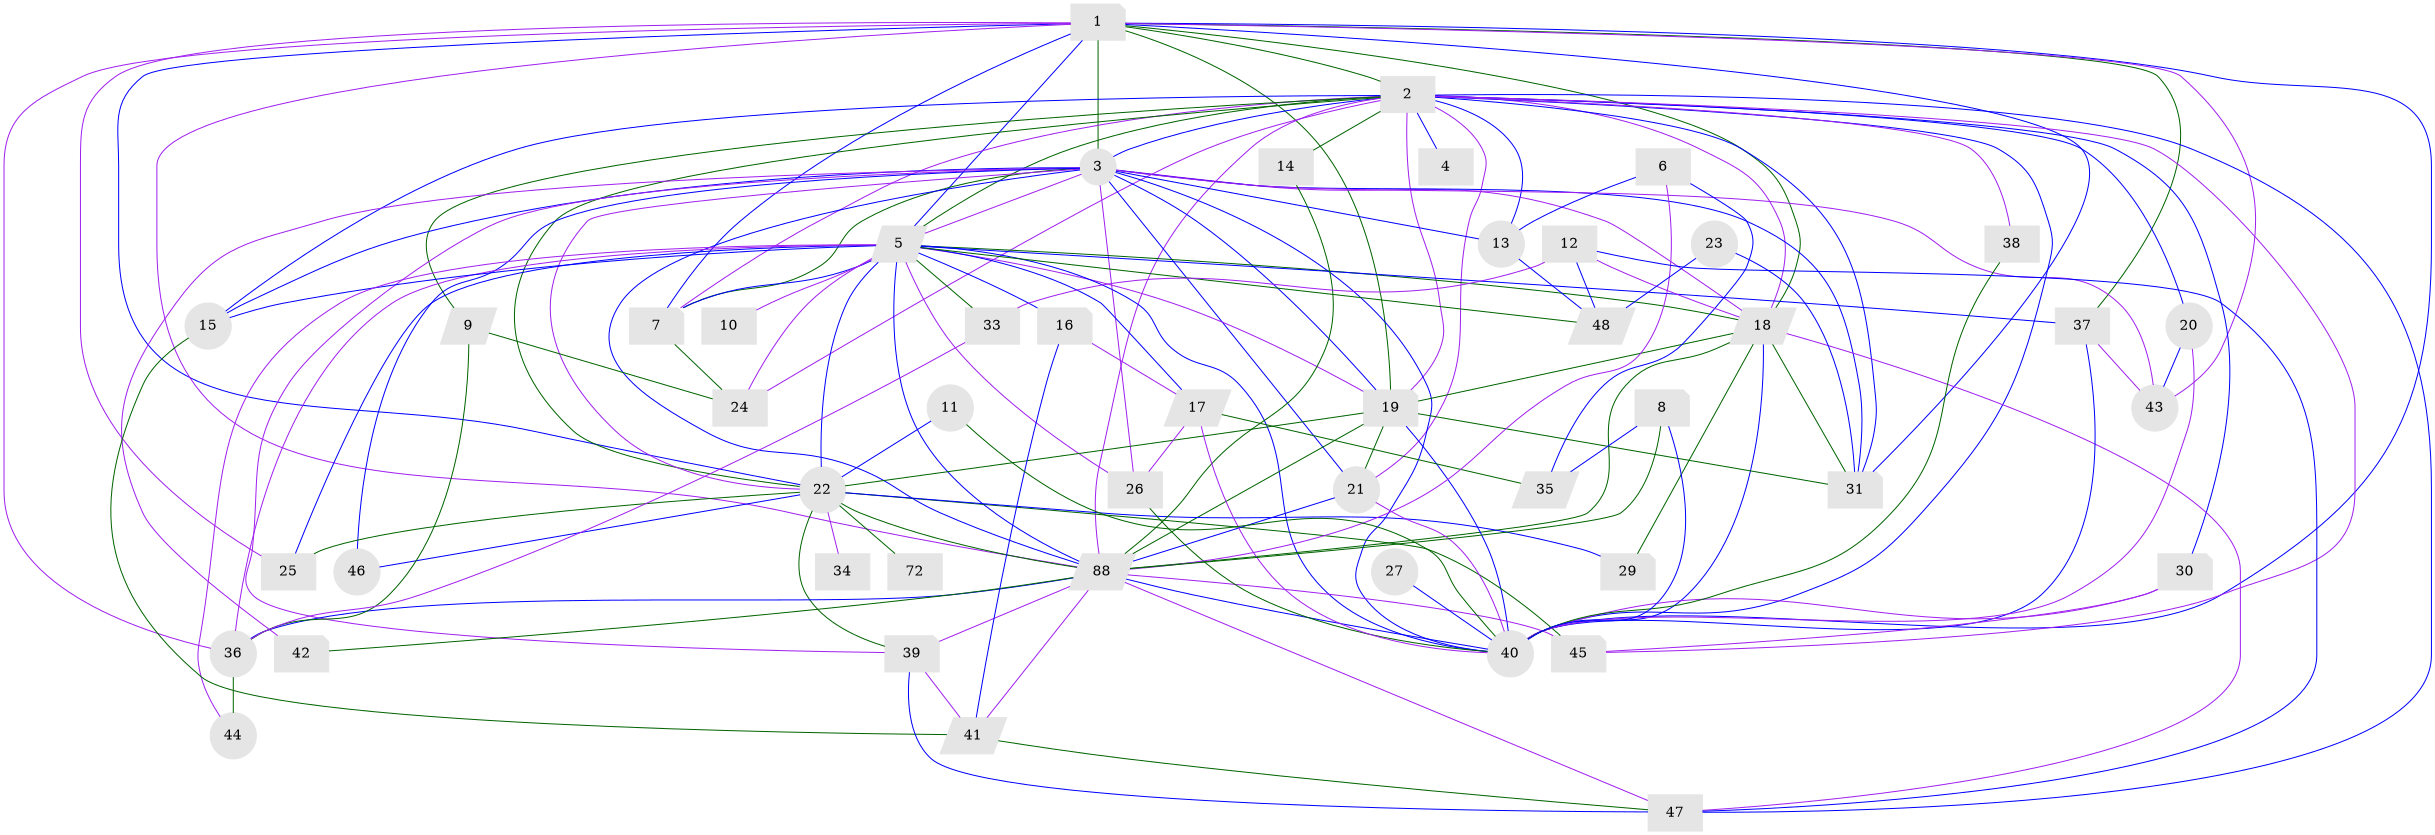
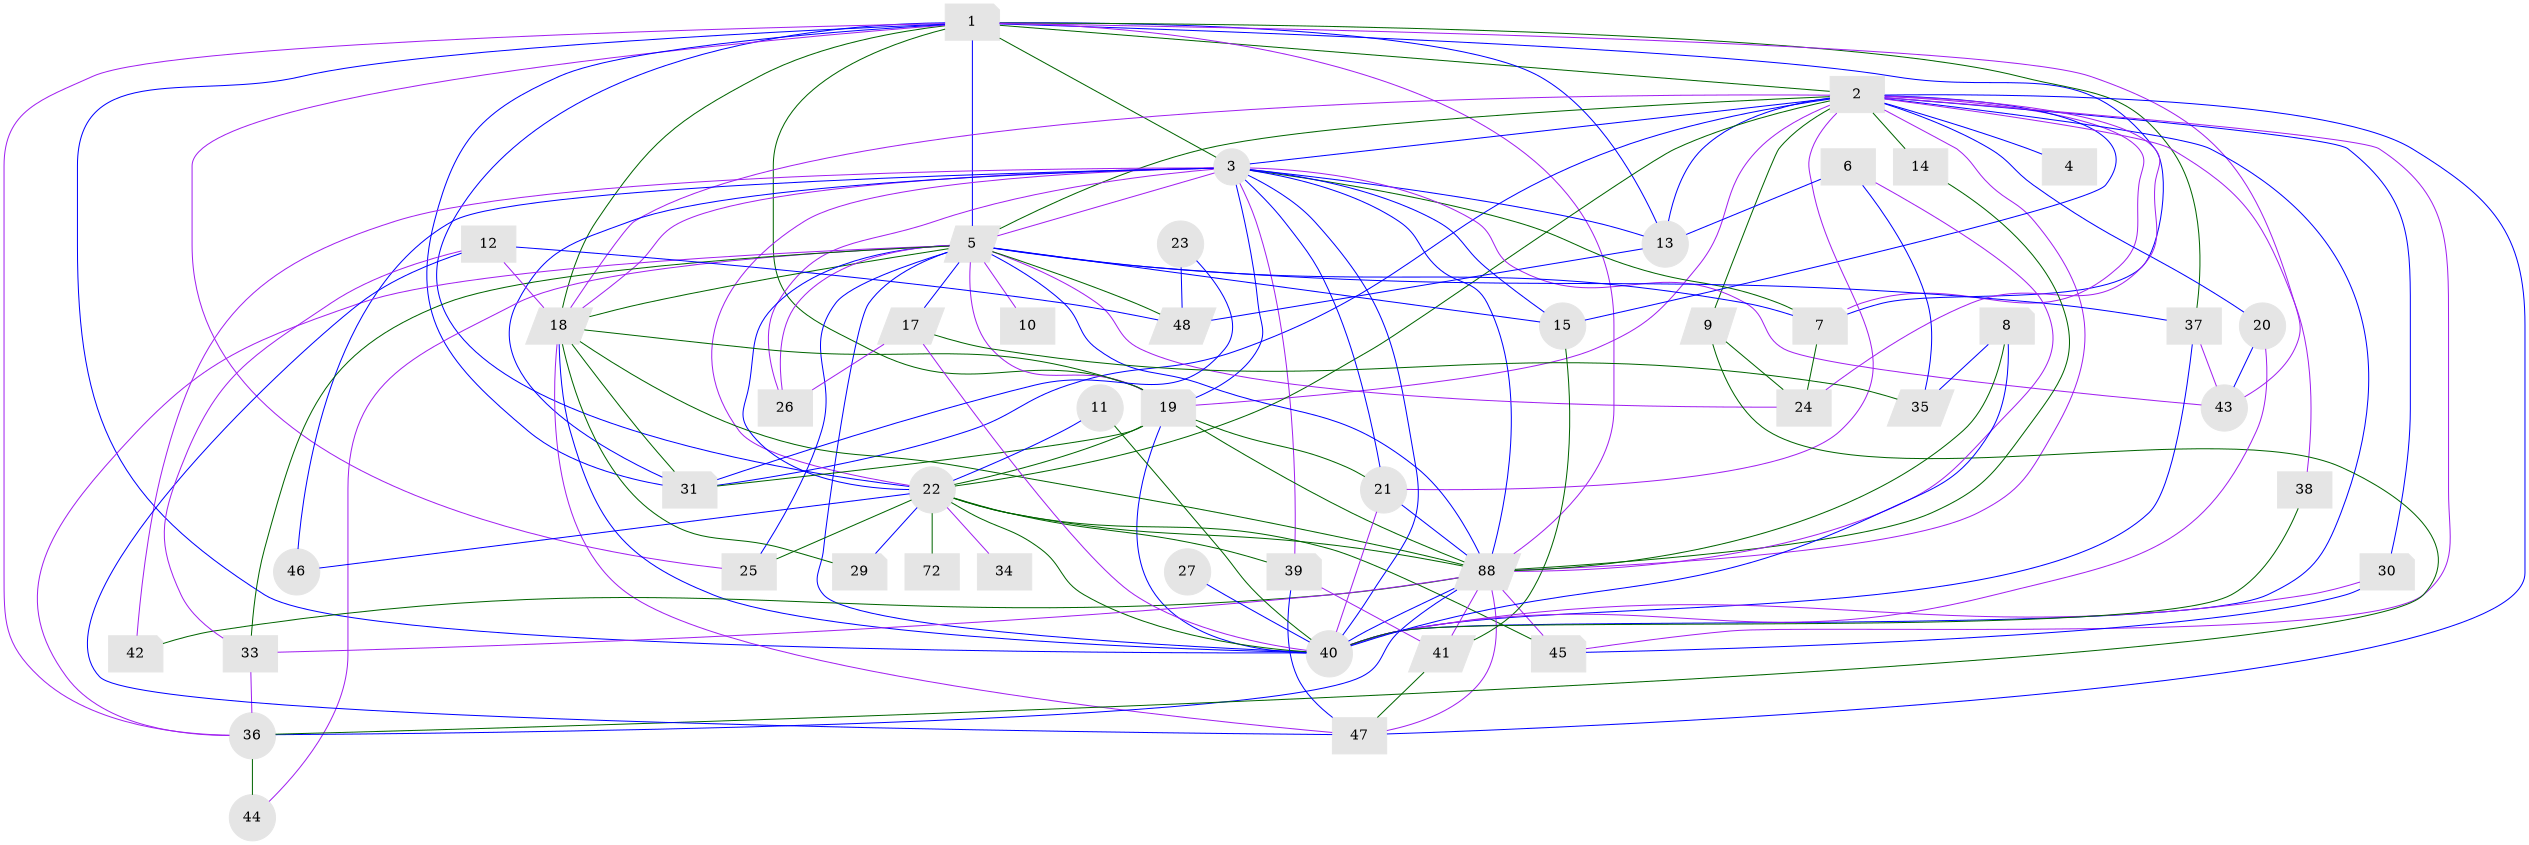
none -> (1440, 48)
(1065, 326) -> none
(1276, 605) -> (1087, 596)
(1005, 614) -> (839, 630)
(1842, 635) -> (1975, 637)
